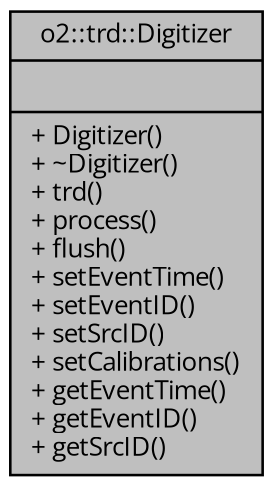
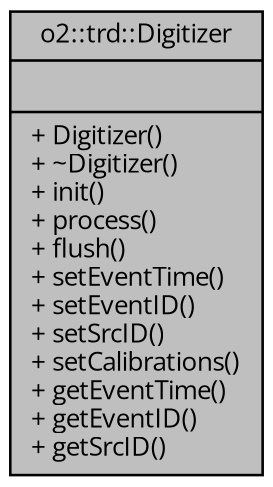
(67, 193) -> (68, 193)
